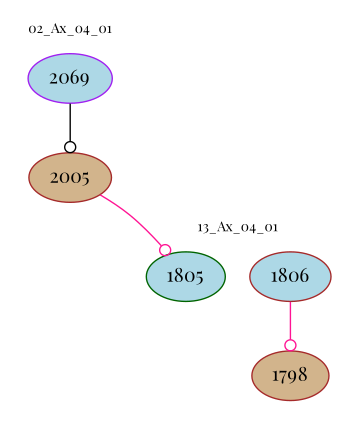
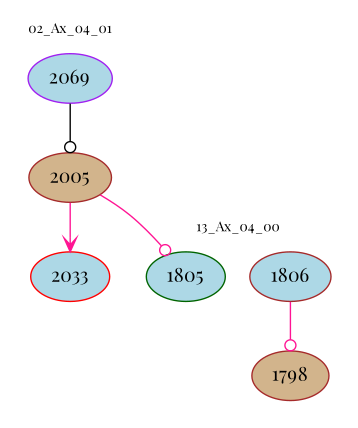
(238, 228) -> (238, 228)
none -> (70, 277)
